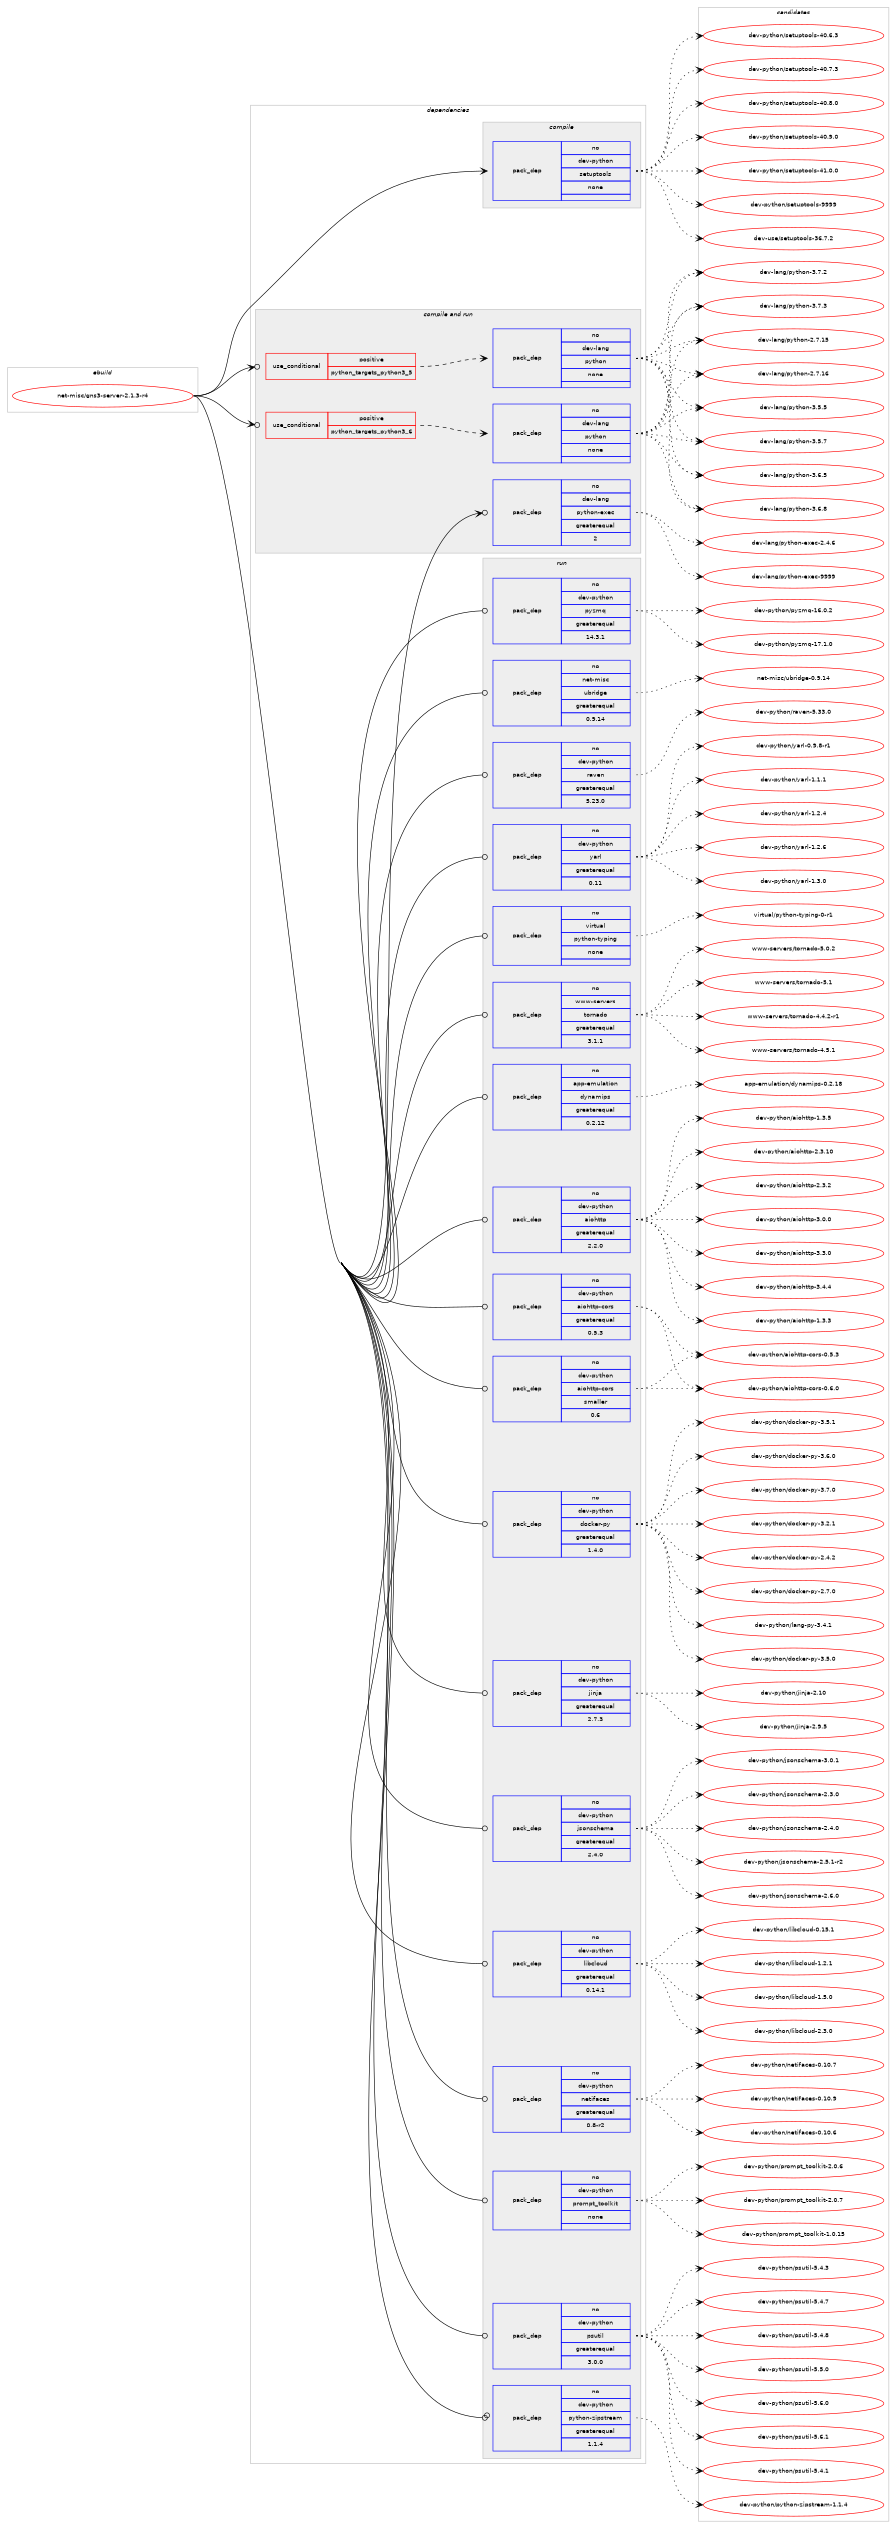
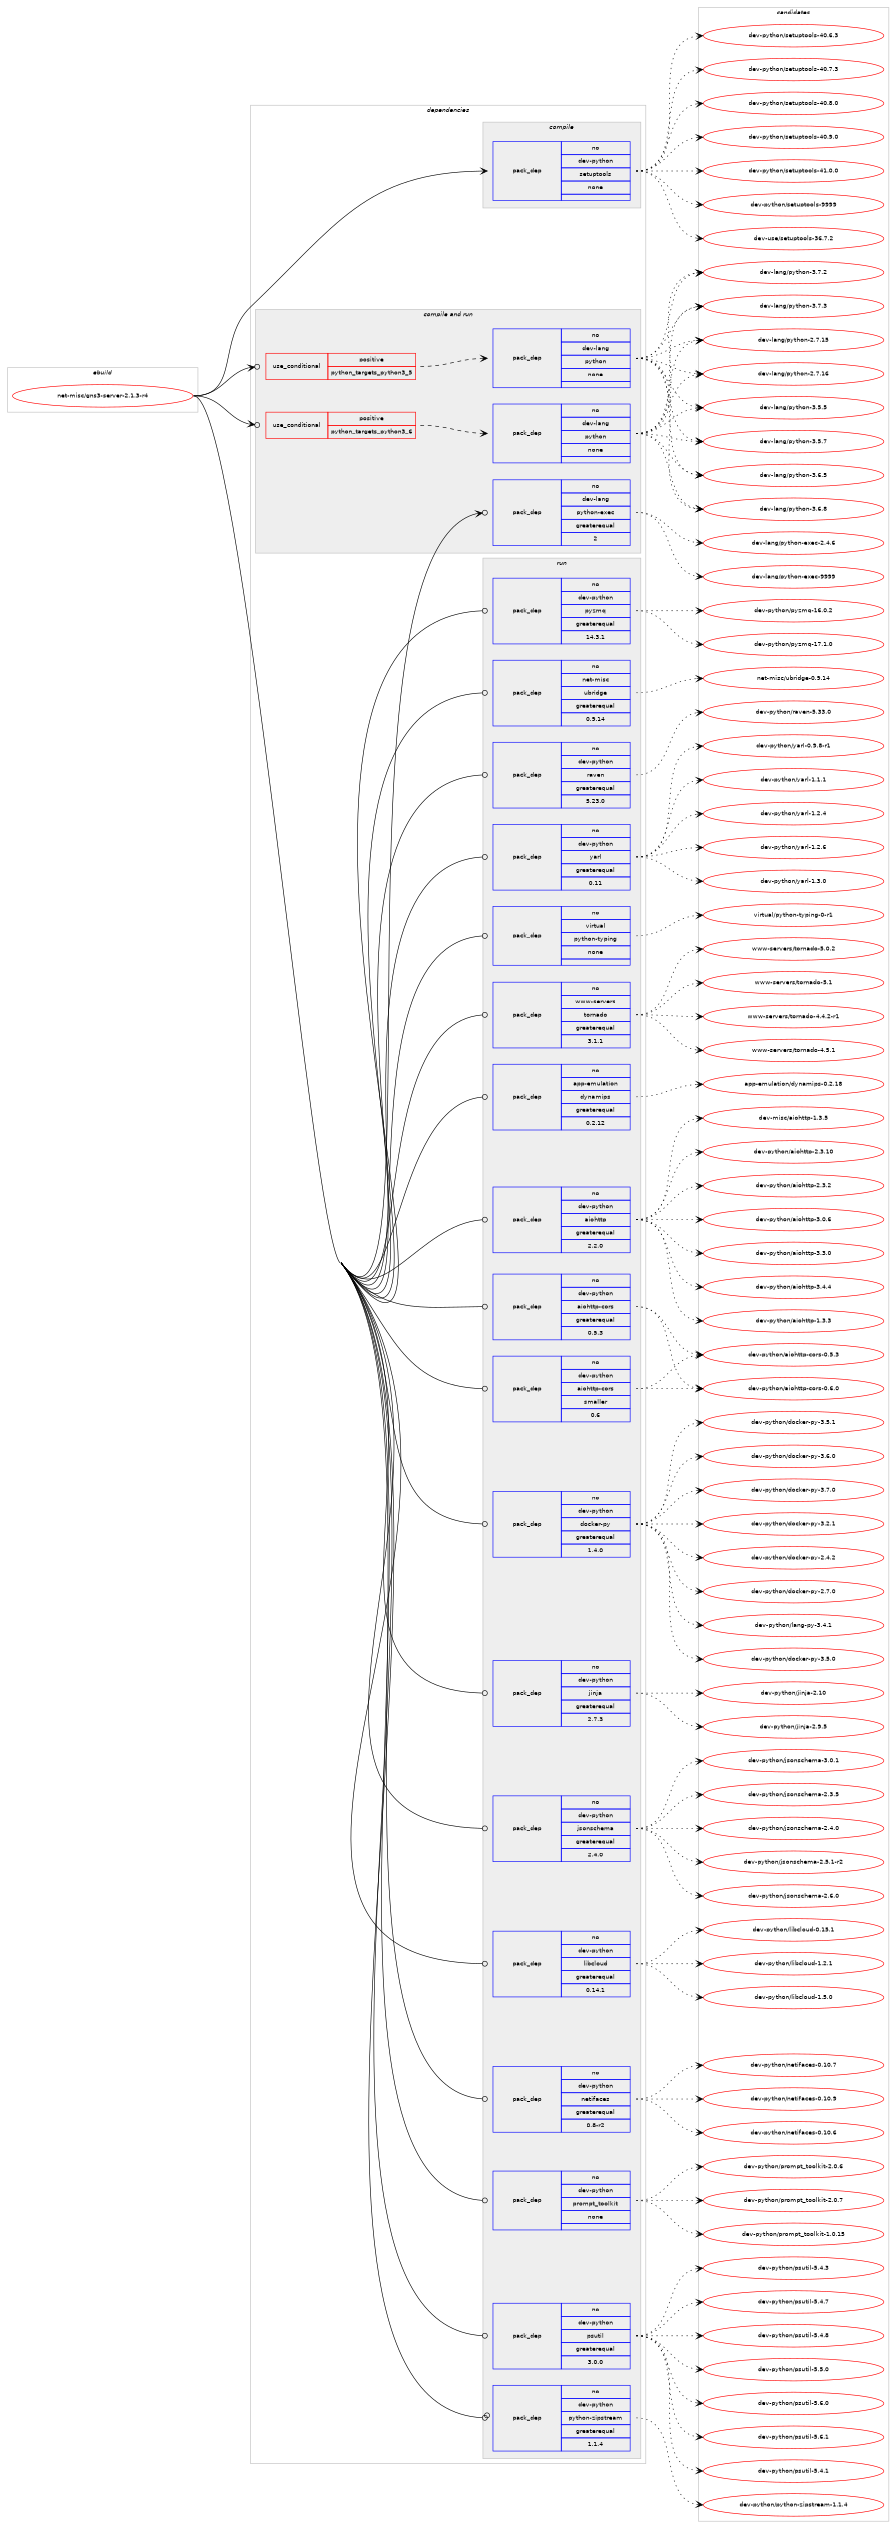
(794, 1118) -> (794, 1118)
(794, 1220) -> (794, 1220)
(794, 1795) -> (794, 1795)
(794, 2031) -> none
